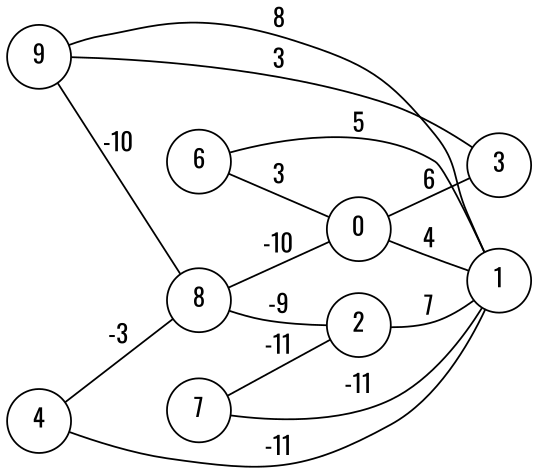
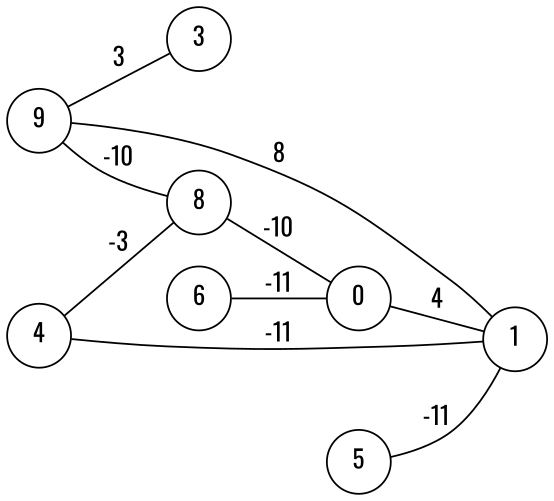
(385, 142) -> none
(279, 177) -> (279, 285)
(429, 197) -> none
(359, 325) -> none
(199, 410) -> (359, 462)
